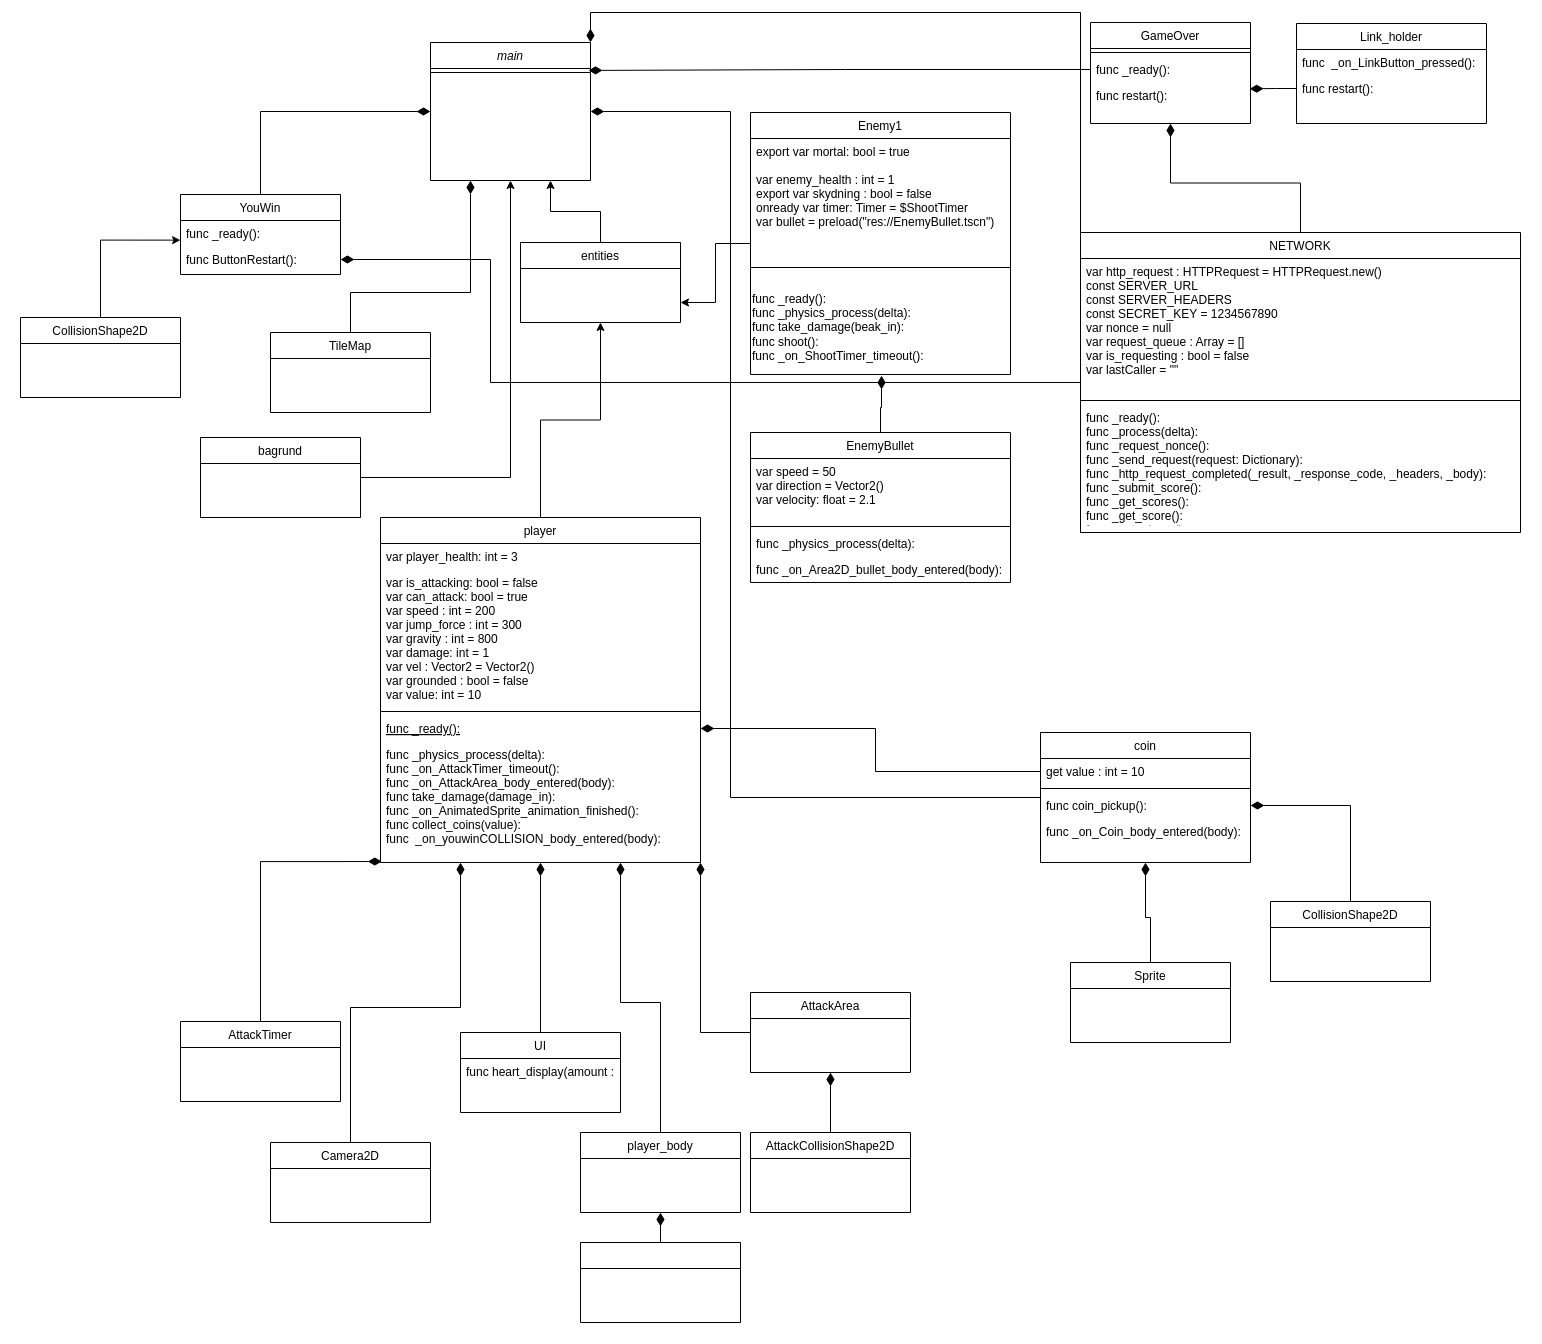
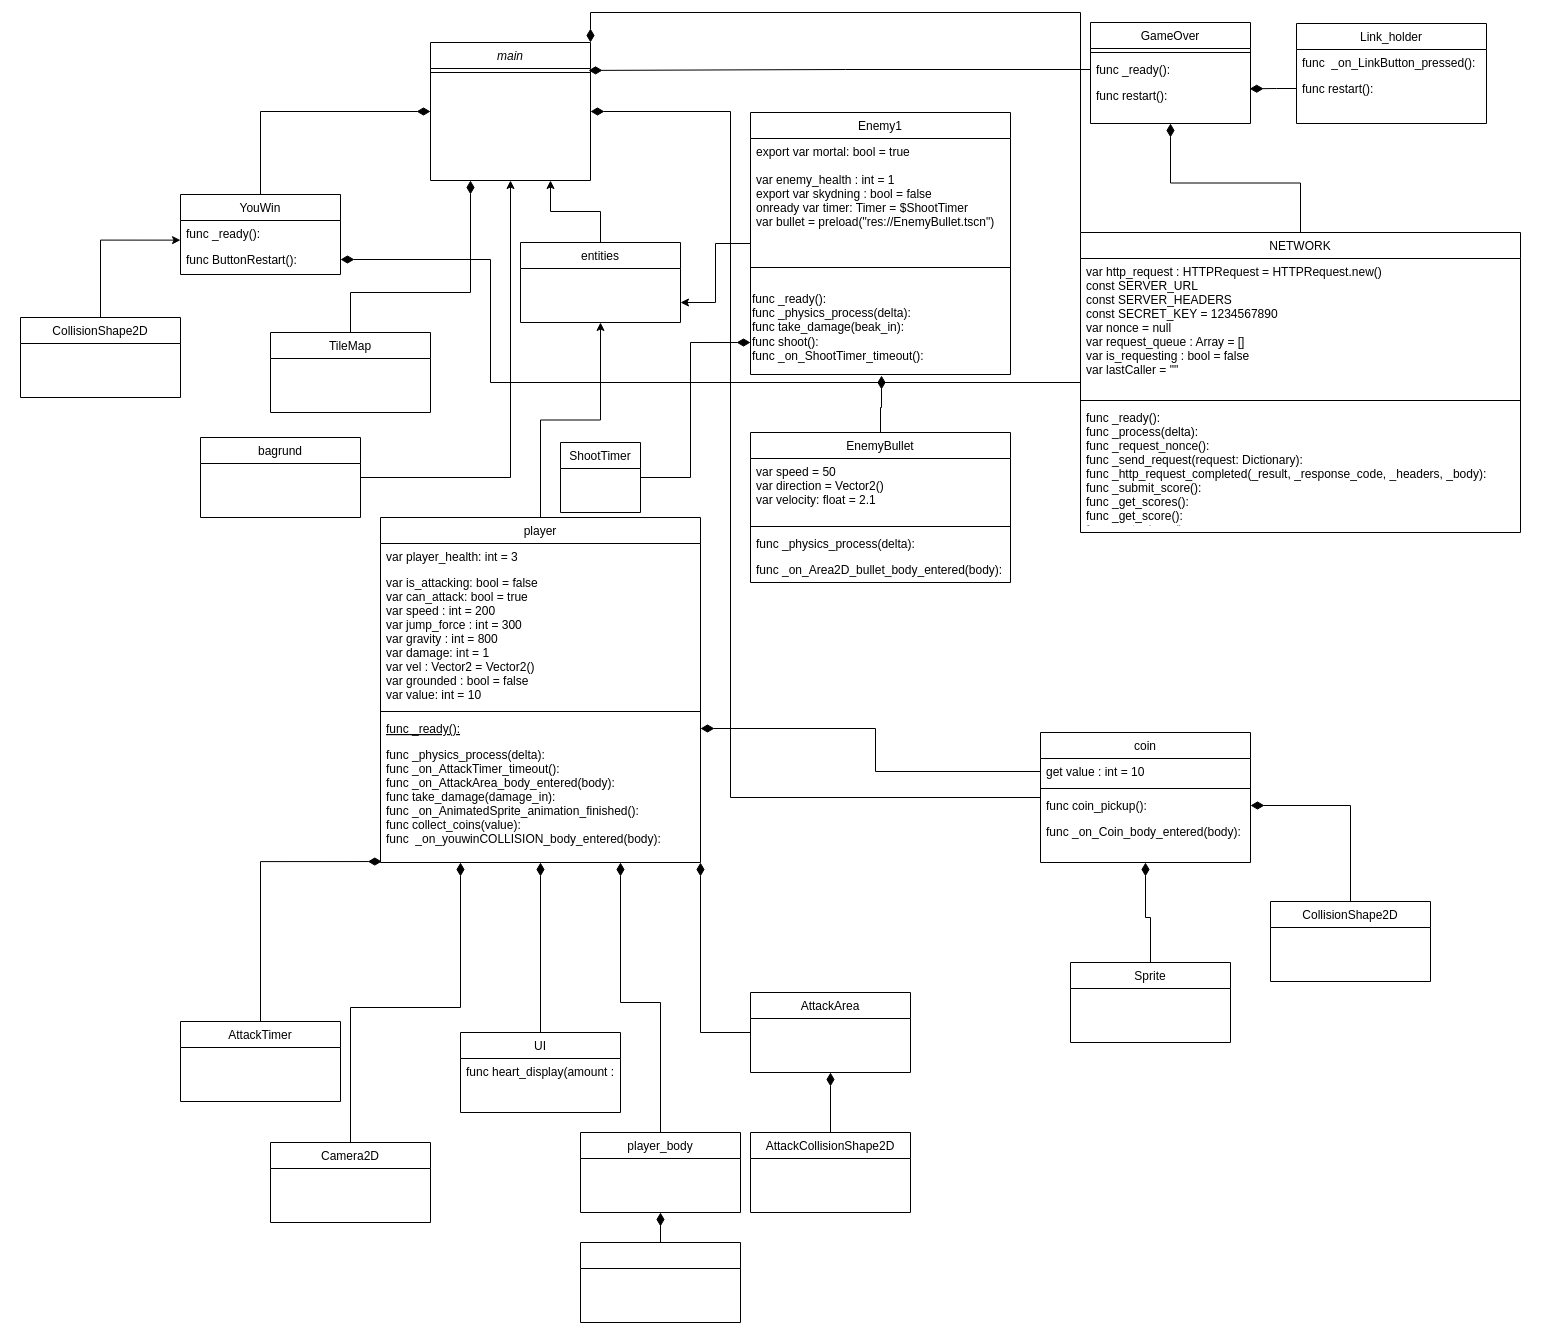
none -> (691, 412)
none -> (601, 478)
